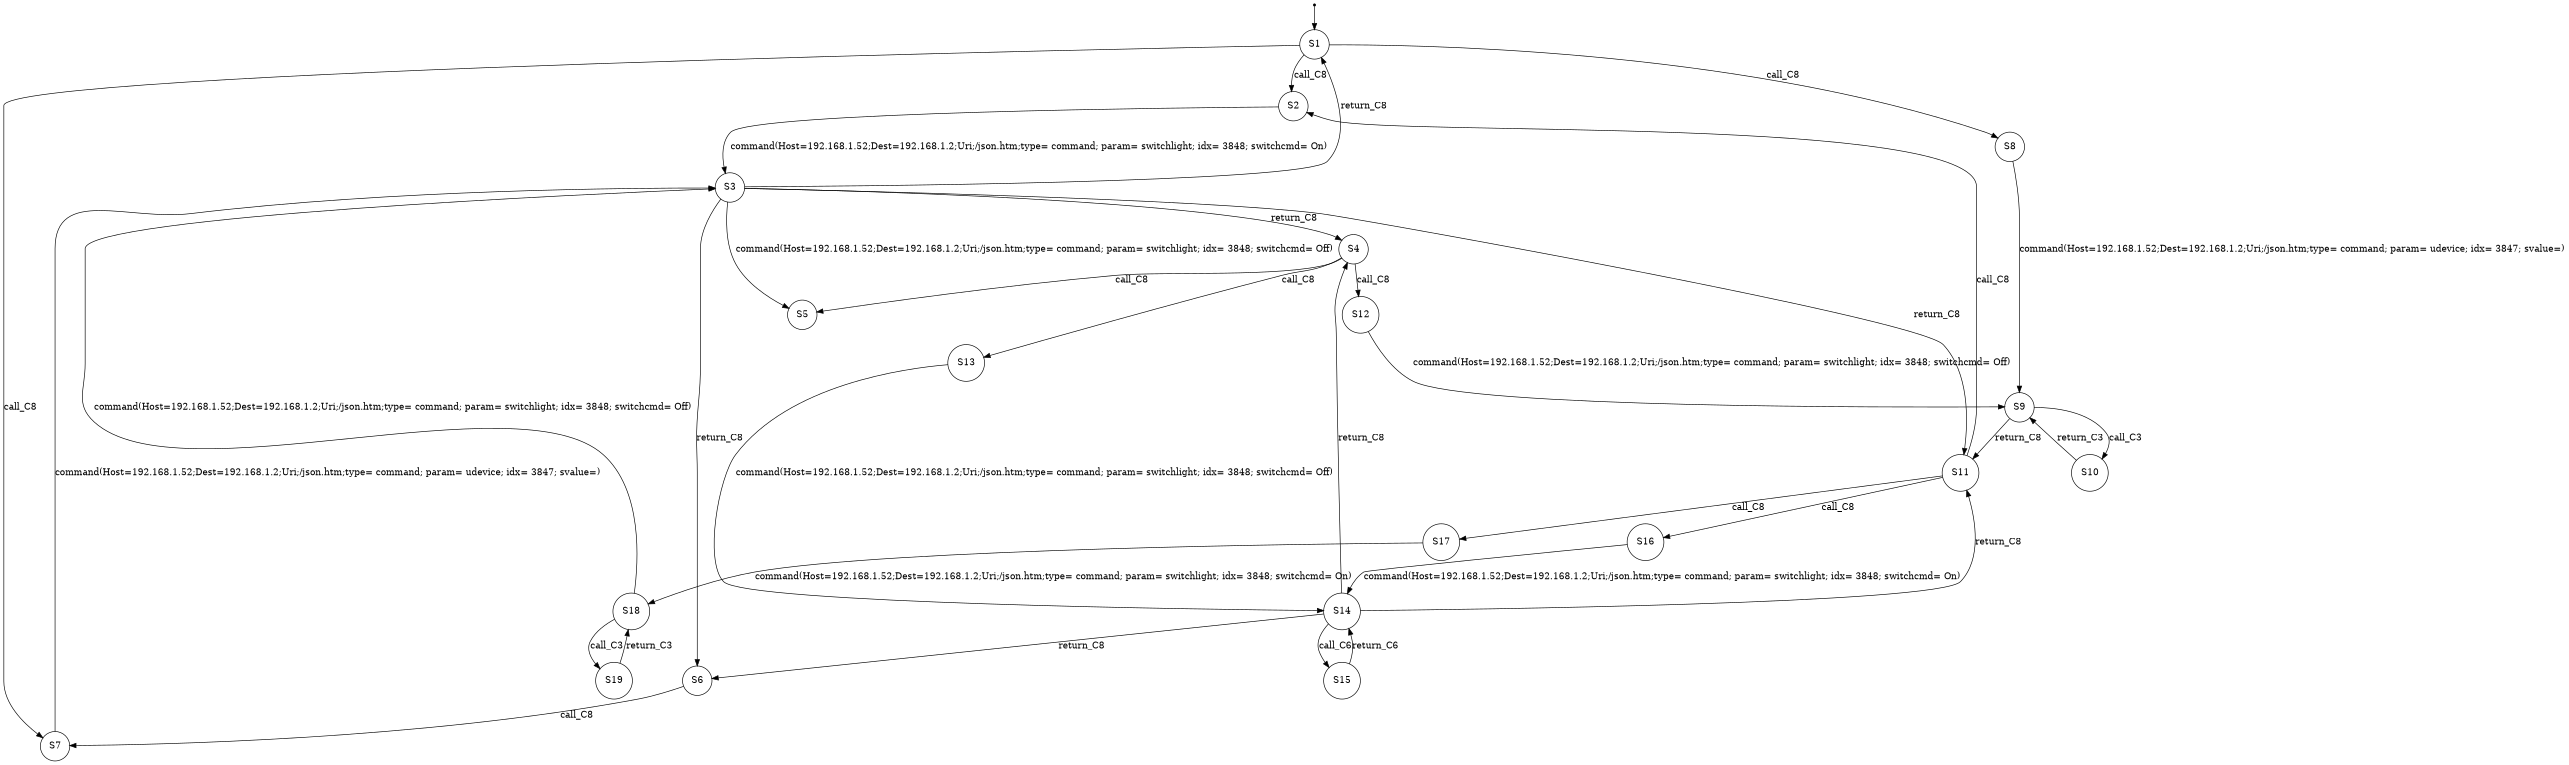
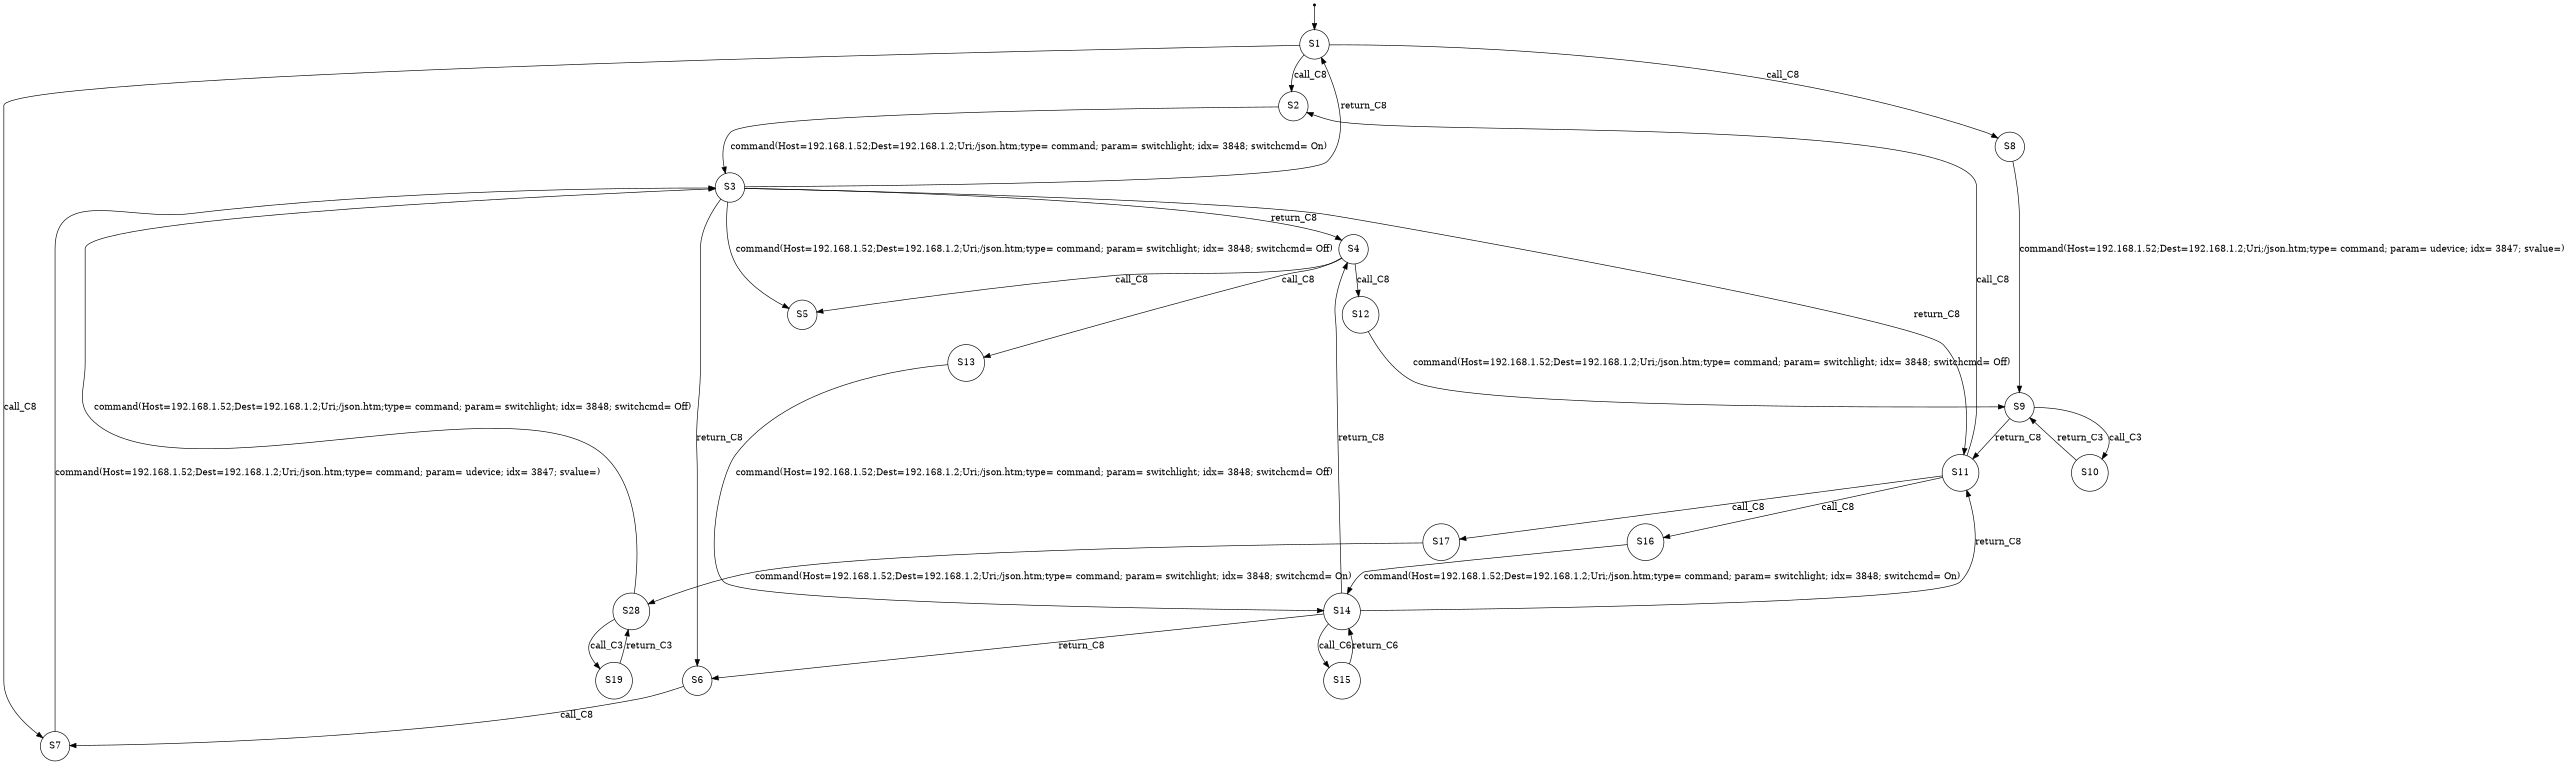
(631, 611) -> (631, 611)
